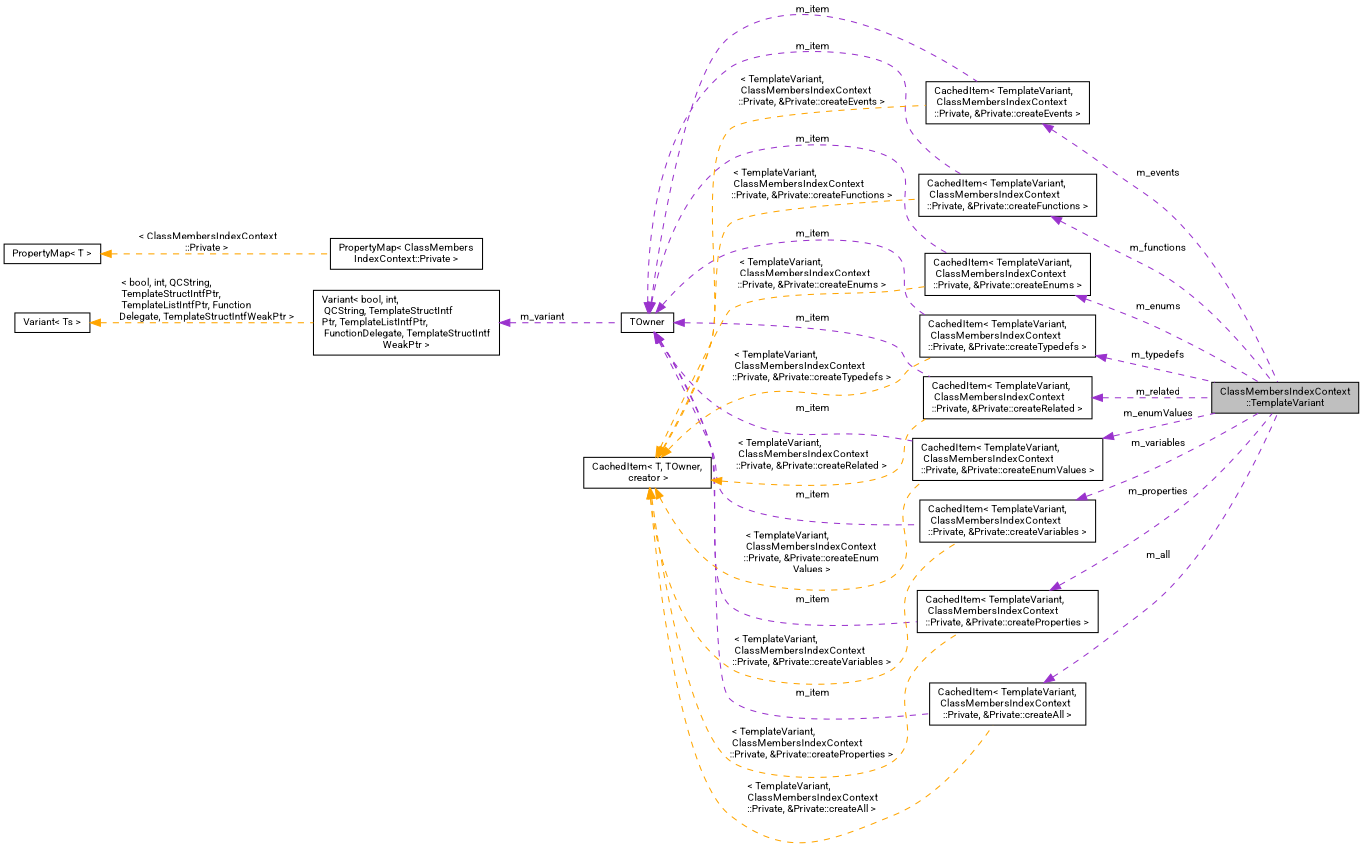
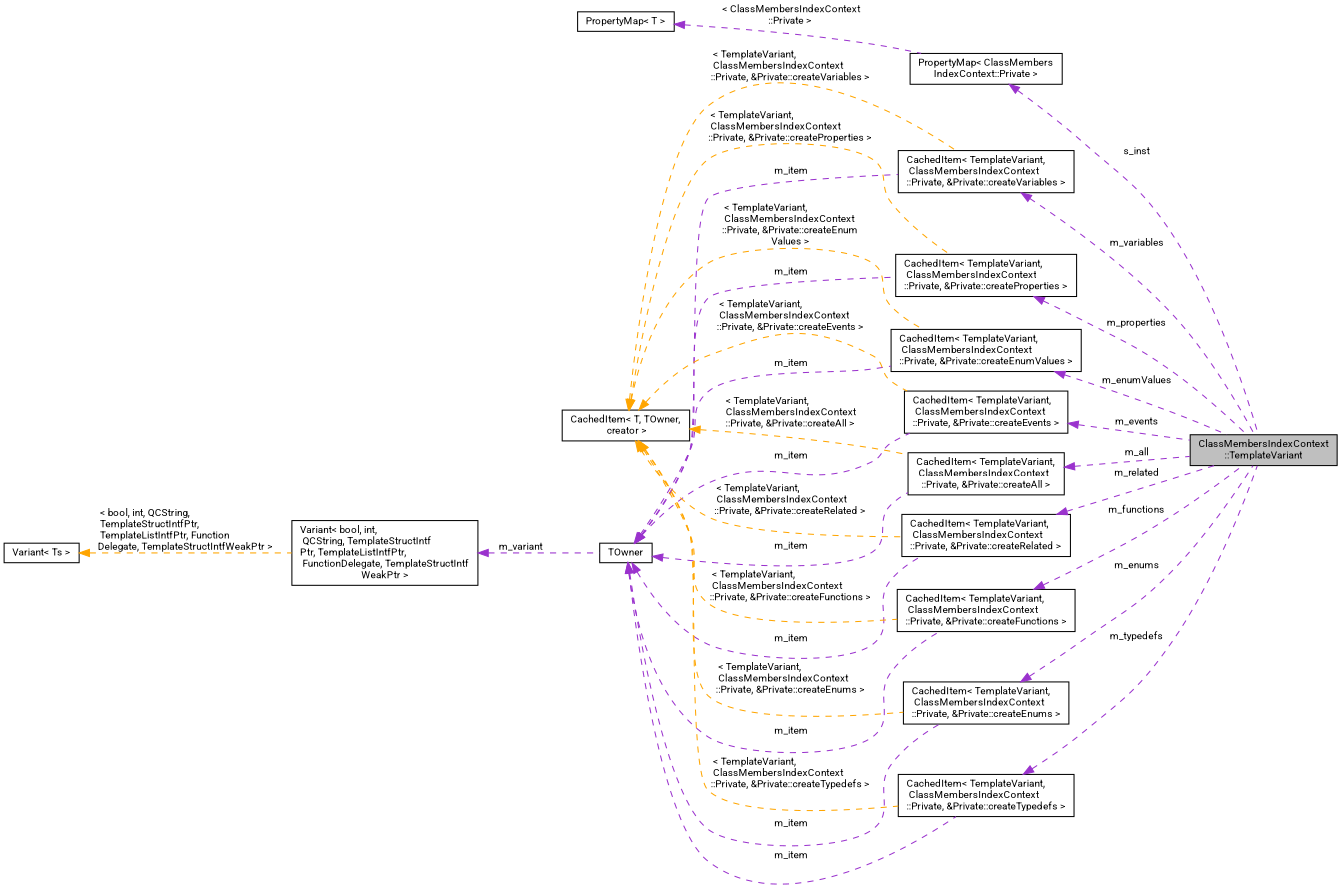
none -> (1174, 237)
(221, 254) -> (803, 35)
